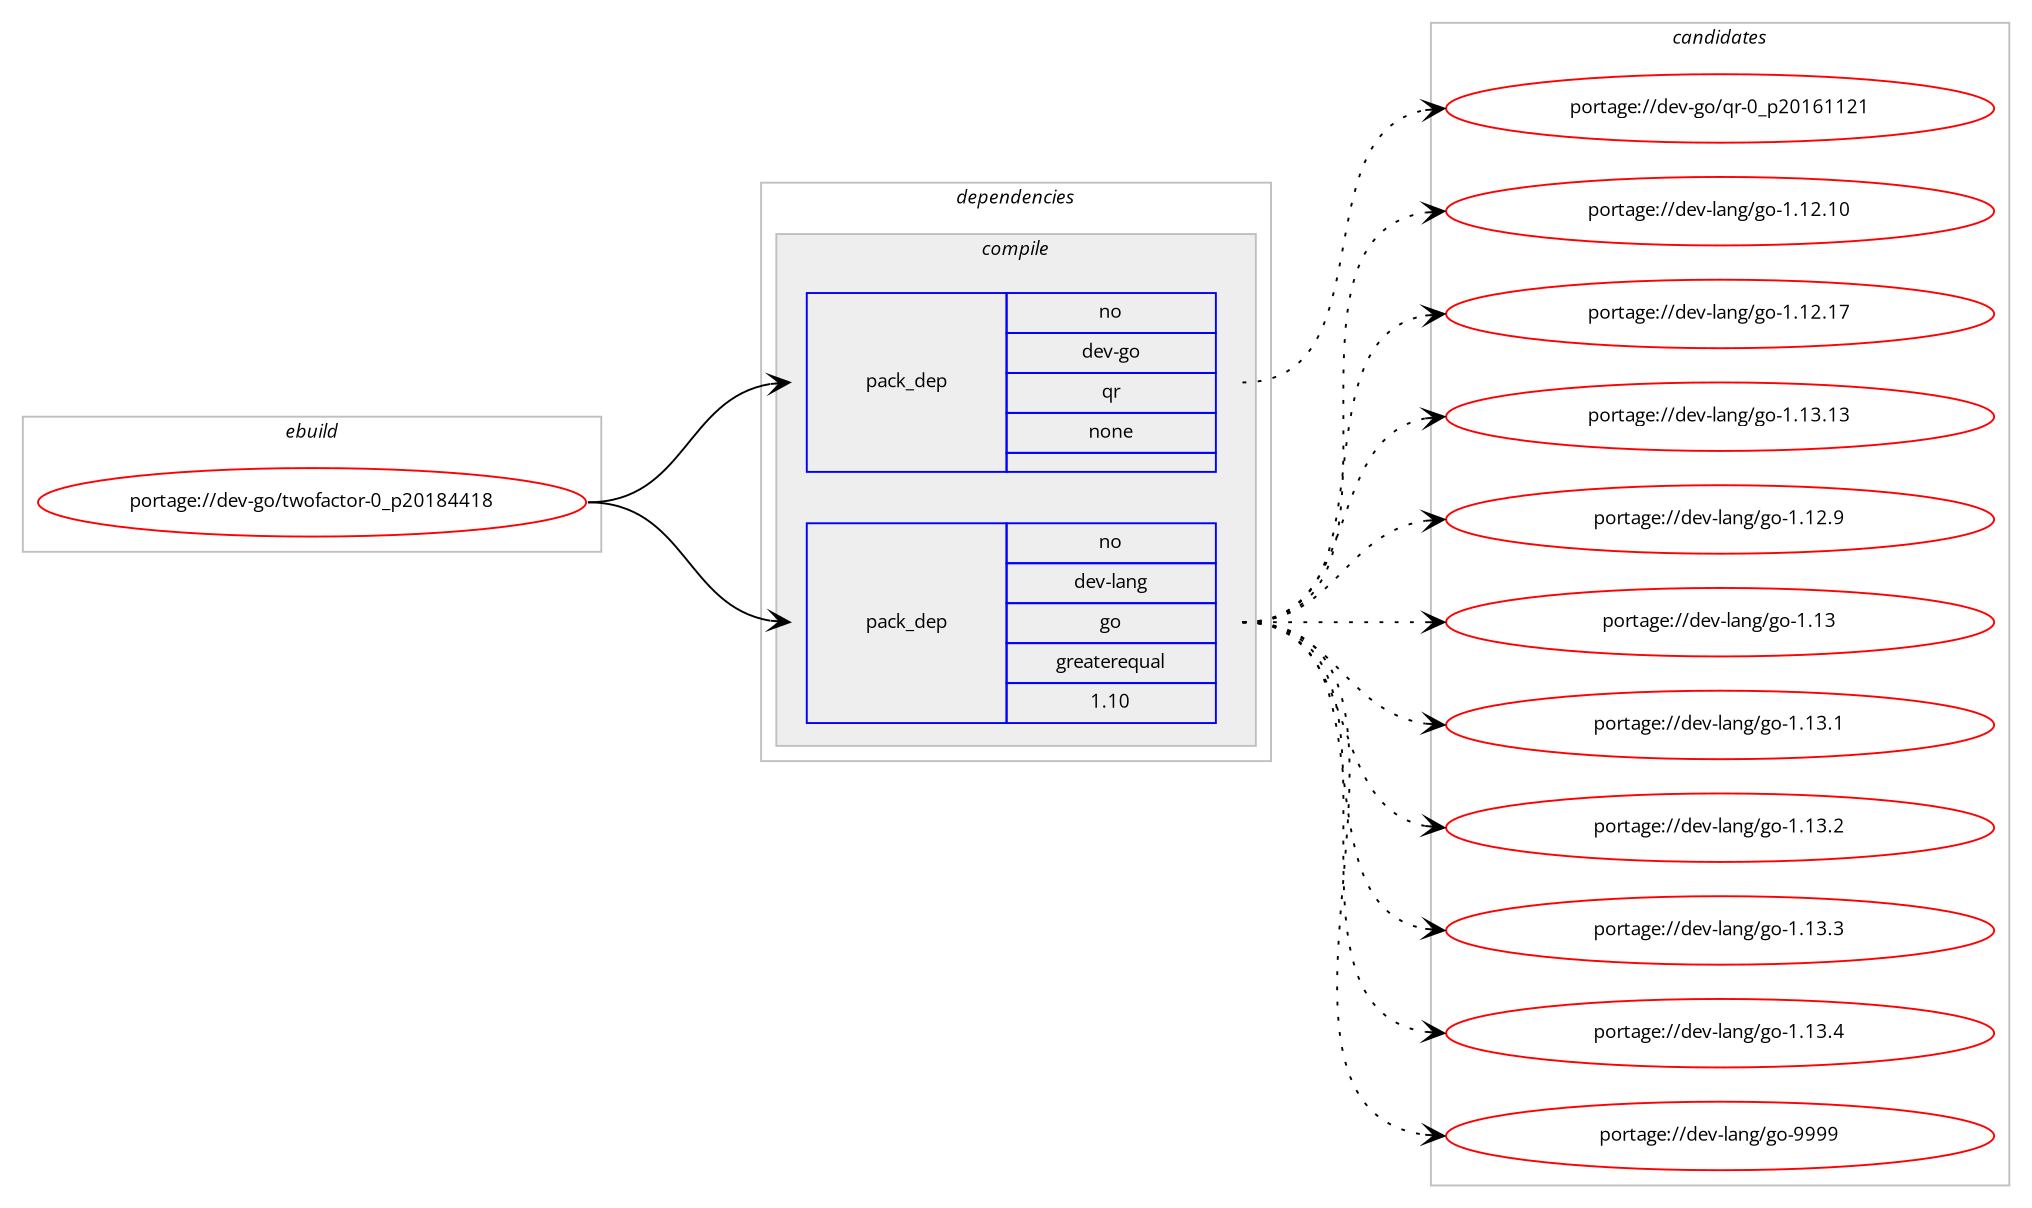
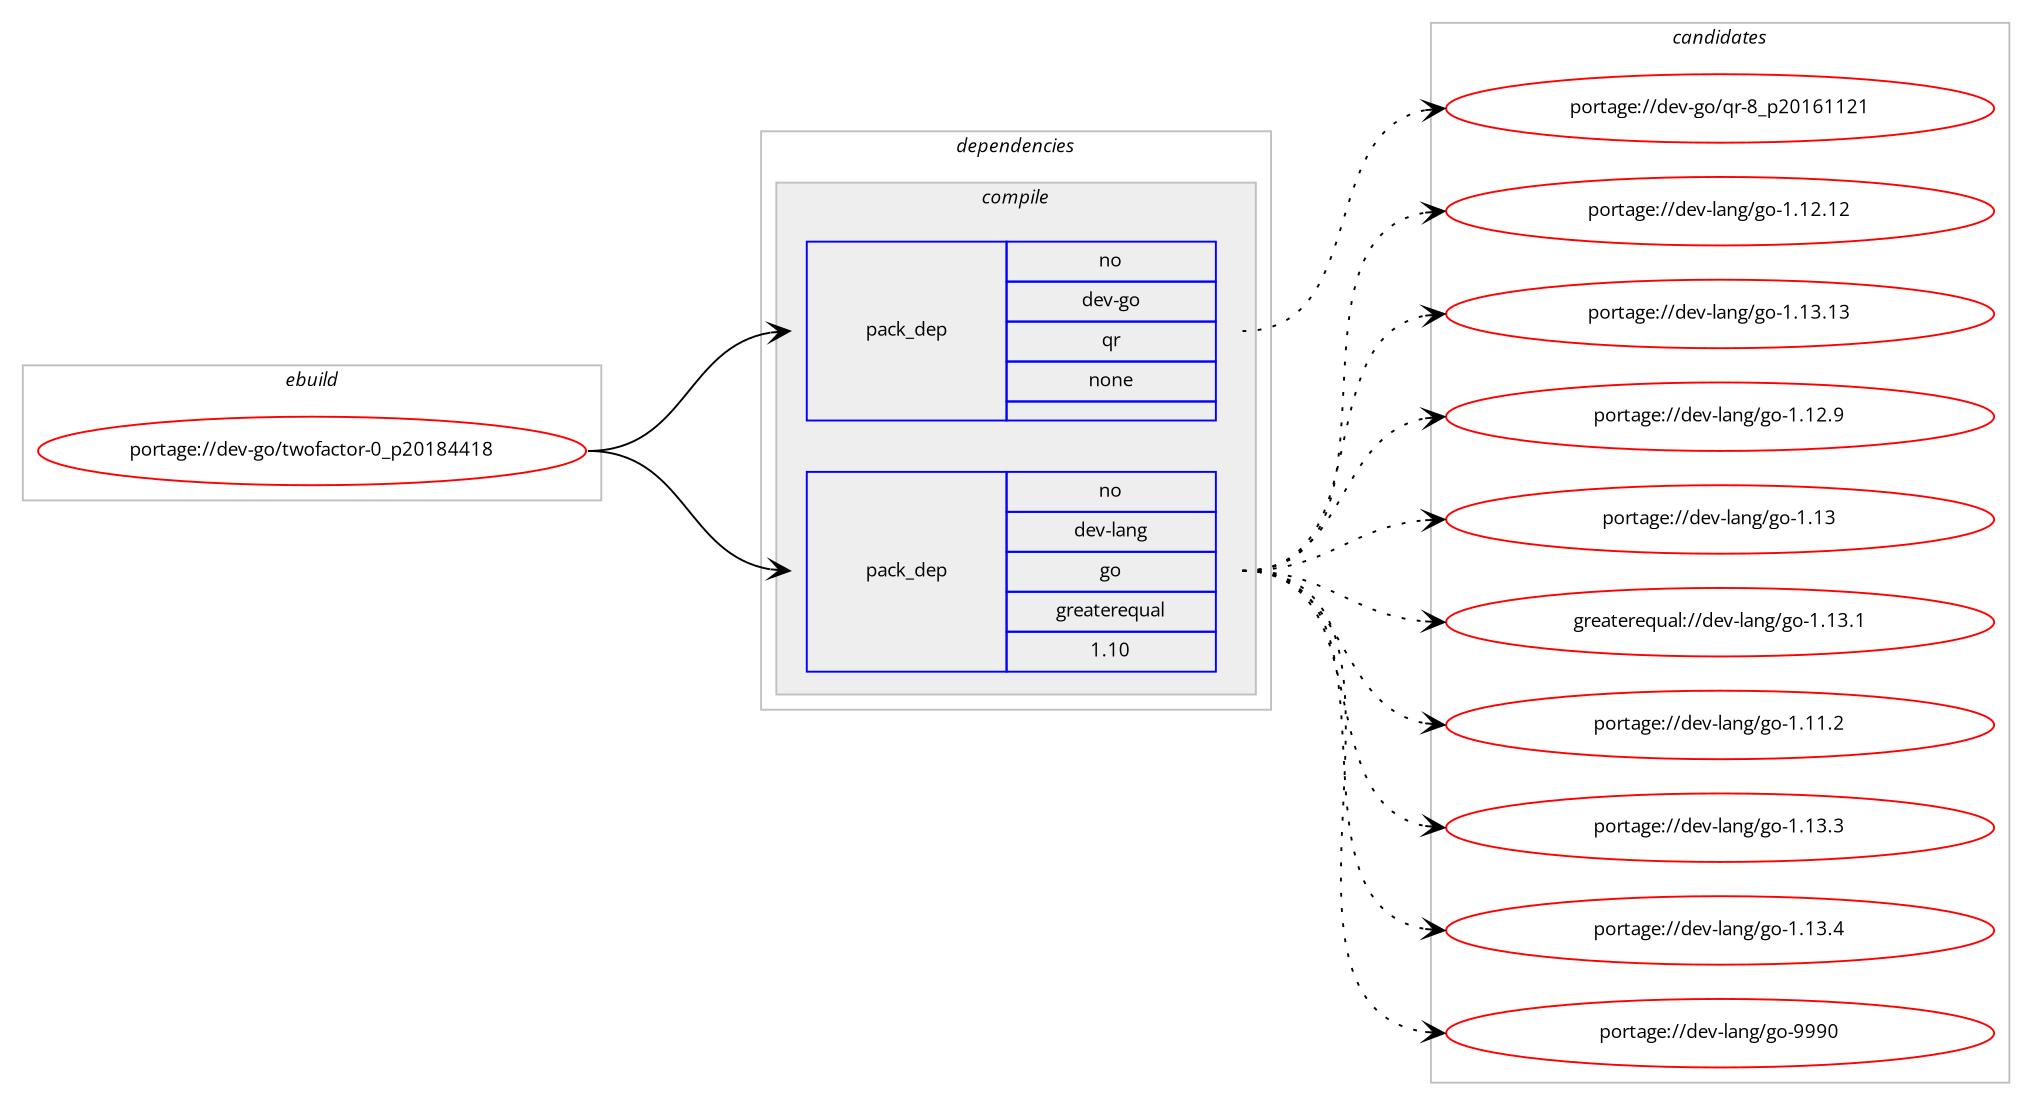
(1720, 108) -> (1720, 108)
(1720, 211) -> none
(1720, 314) -> (1720, 211)
(1720, 725) -> (1720, 622)
(1720, 828) -> (1720, 725)
(1720, 1136) -> (1720, 1033)
